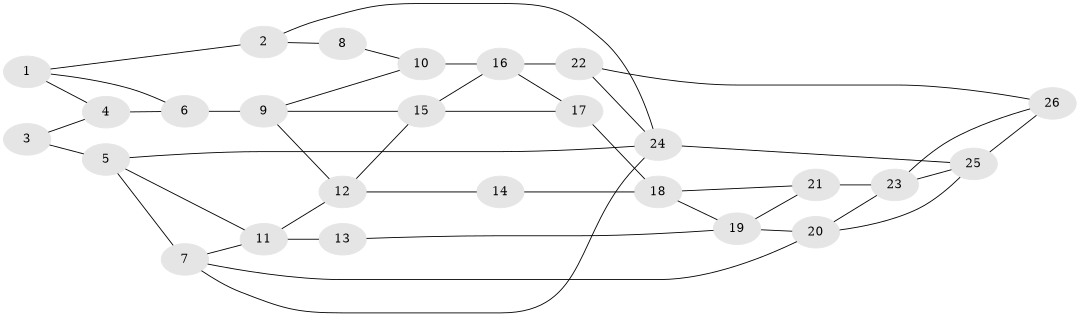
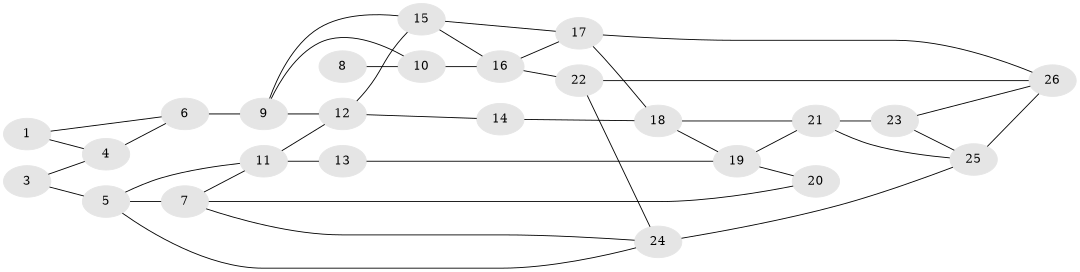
none -> (820, 40)
(264, 42) -> none
(855, 209) -> none
(905, 214) -> (891, 149)
